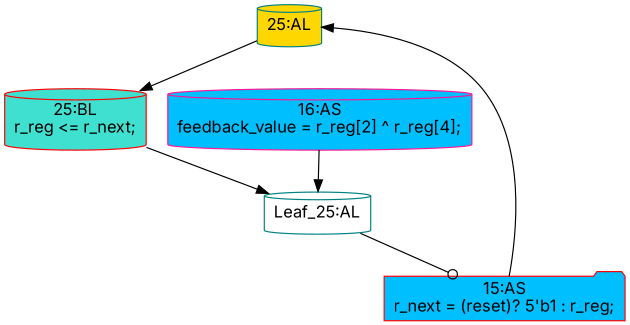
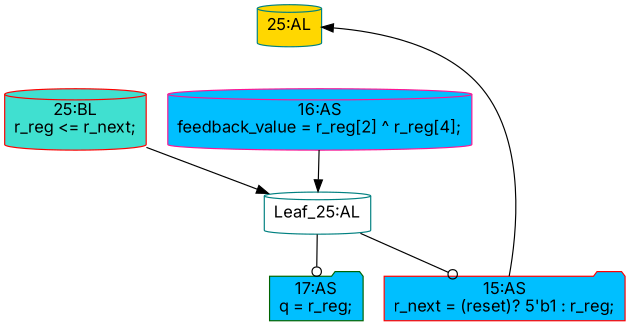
(204, 63) -> none
none -> (316, 299)
